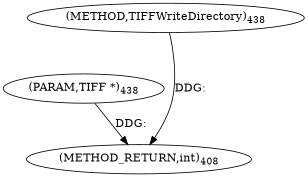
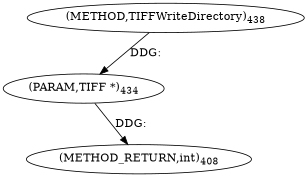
(130, 87) -> (130, 87)
(174, 87) -> (128, 51)
